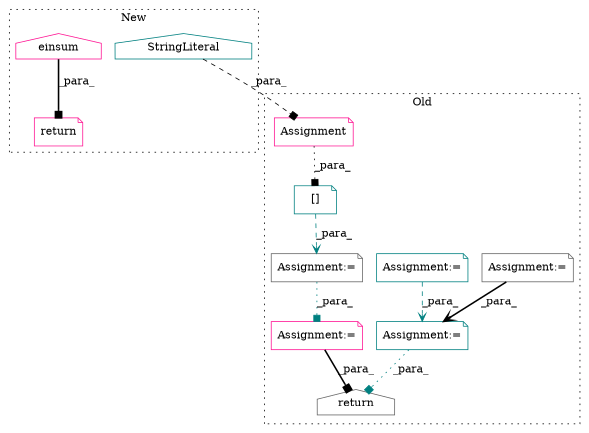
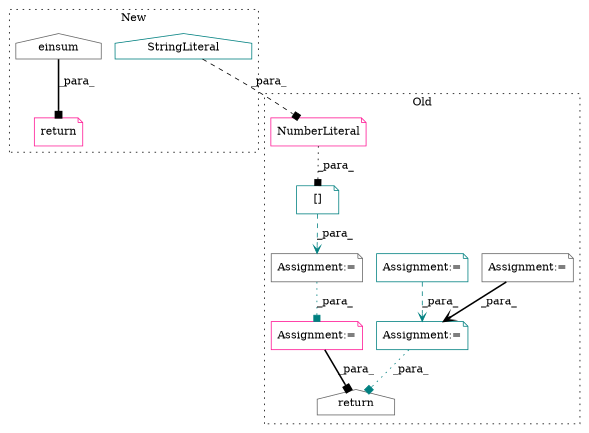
(59, 48) -> (59, 48)
(314, 132) -> (318, 132)
